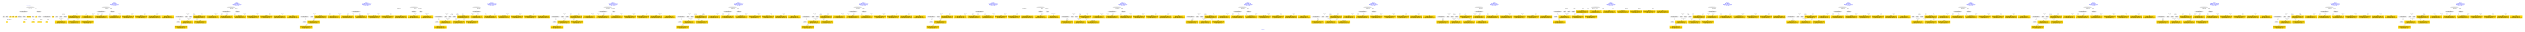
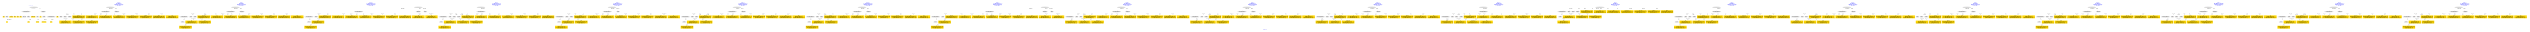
(4, 17) -> (4, 17)
none -> (11, 17)
